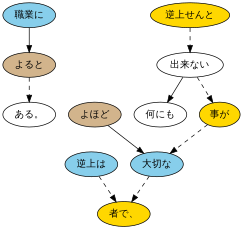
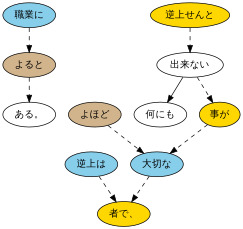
(29, 37) -> (29, 37)
(123, 137) -> (123, 137)
